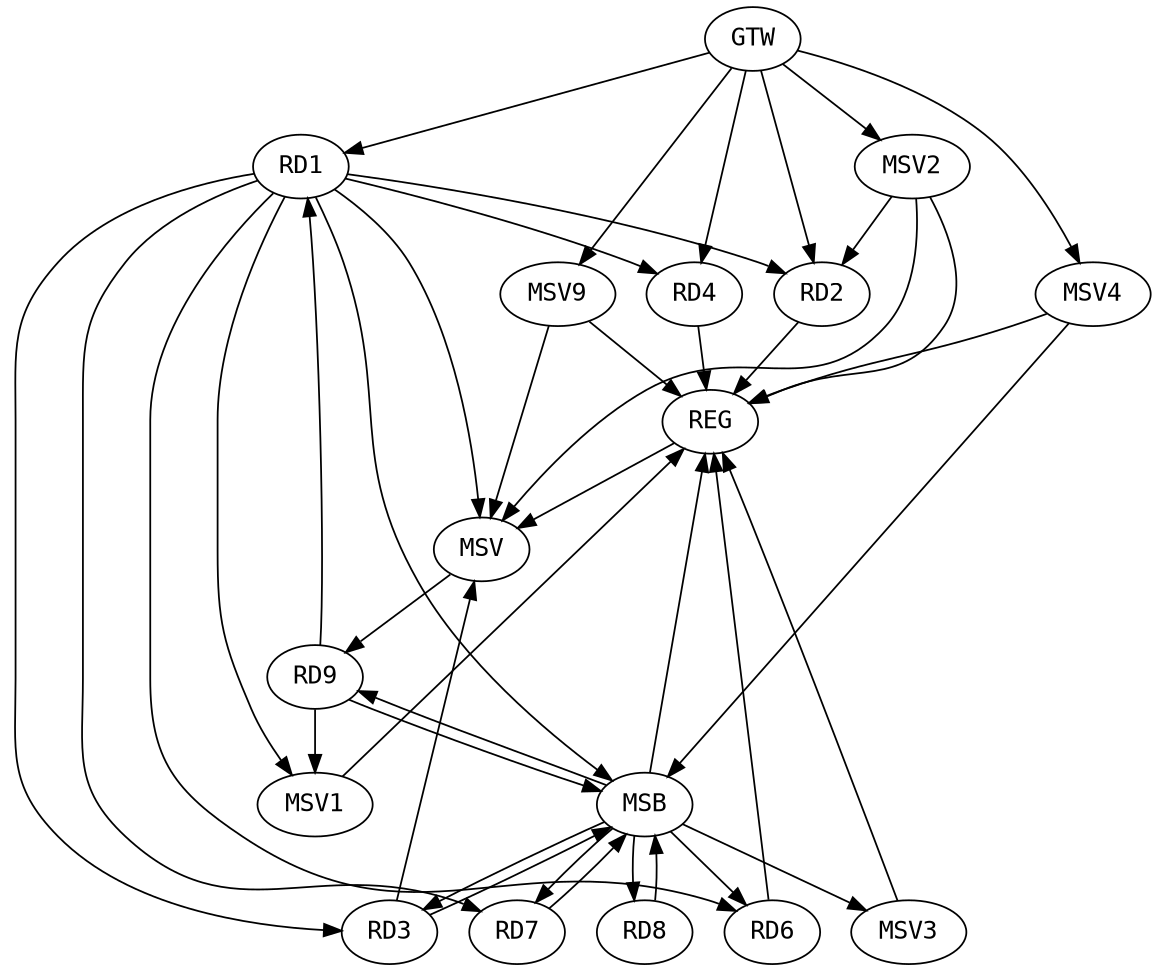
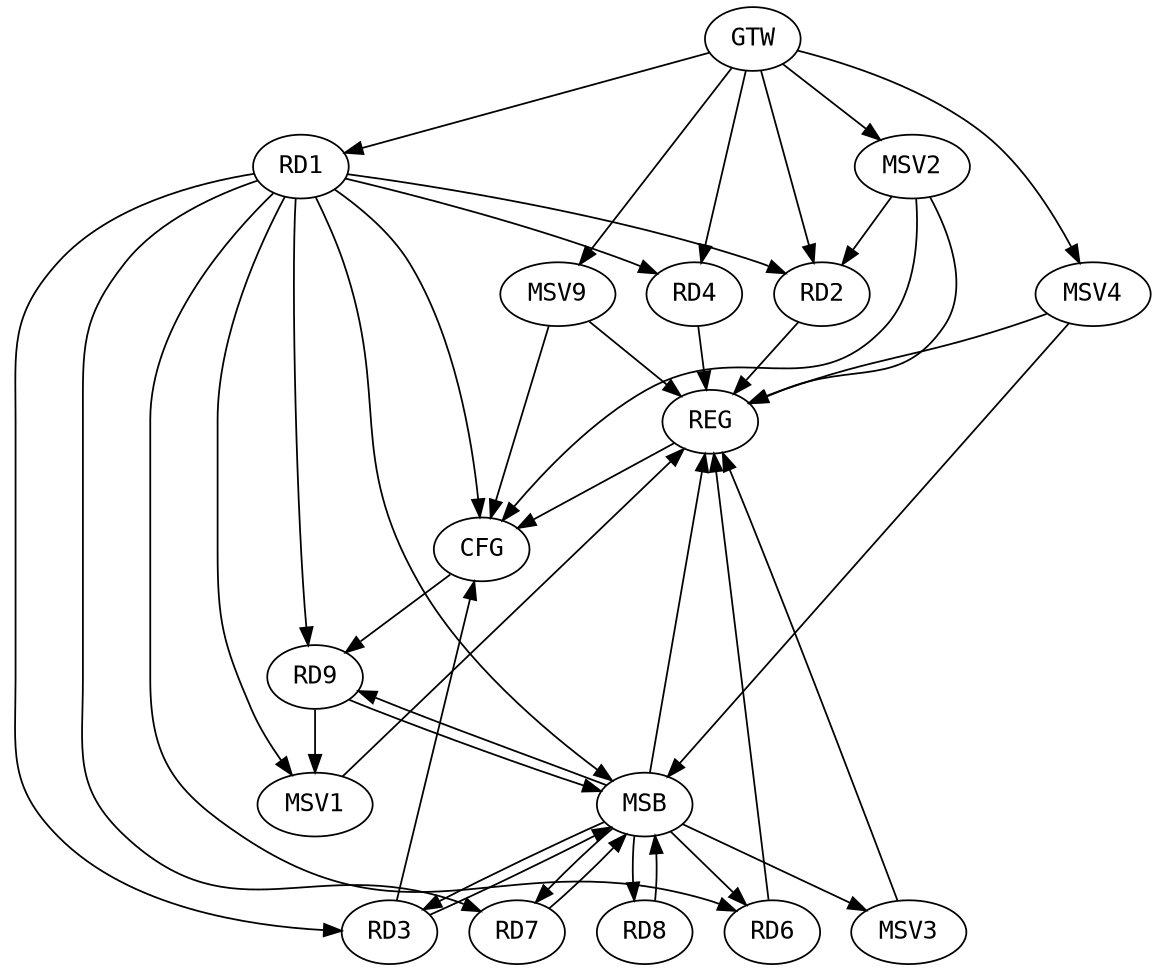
(320, 431) -> (296, 413)
(482, 549) -> (482, 549)
